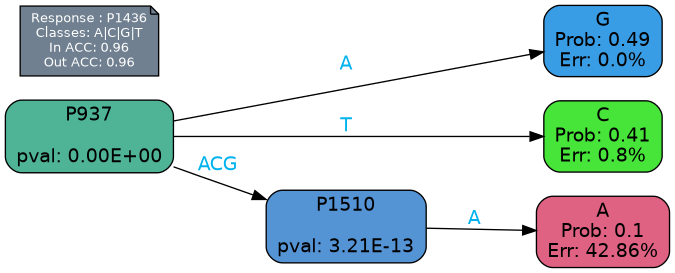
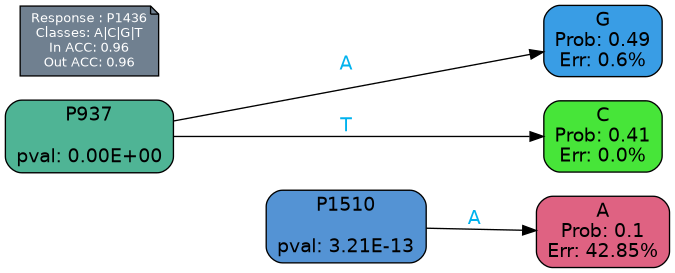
(603, 41) -> (603, 41)
(603, 136) -> (603, 136)
(213, 181) -> none
(603, 232) -> (603, 232)
